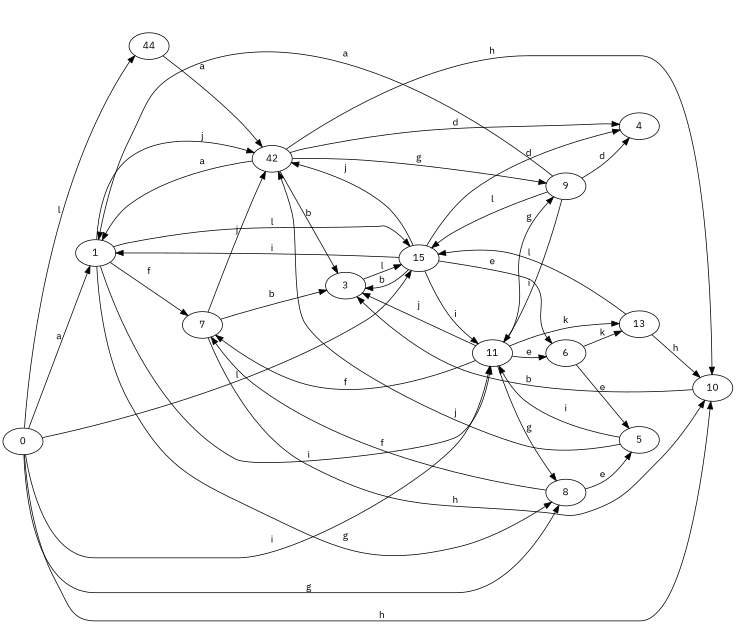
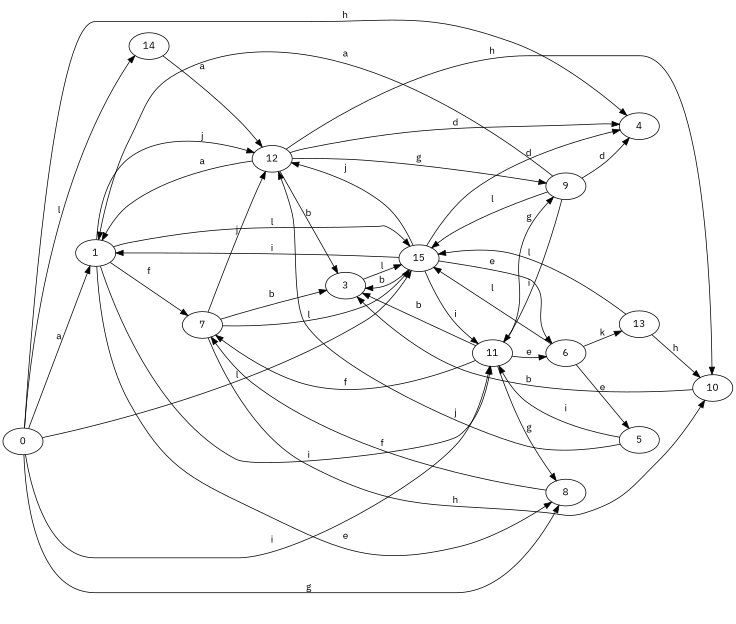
(149, 46) -> (149, 46)
(272, 159) -> (272, 159)
(419, 305) -> (419, 305)
none -> (496, 308)
none -> (319, 318)
(559, 330) -> none
(609, 478) -> none
(346, 536) -> (346, 536)
(388, 621) -> (161, 22)
